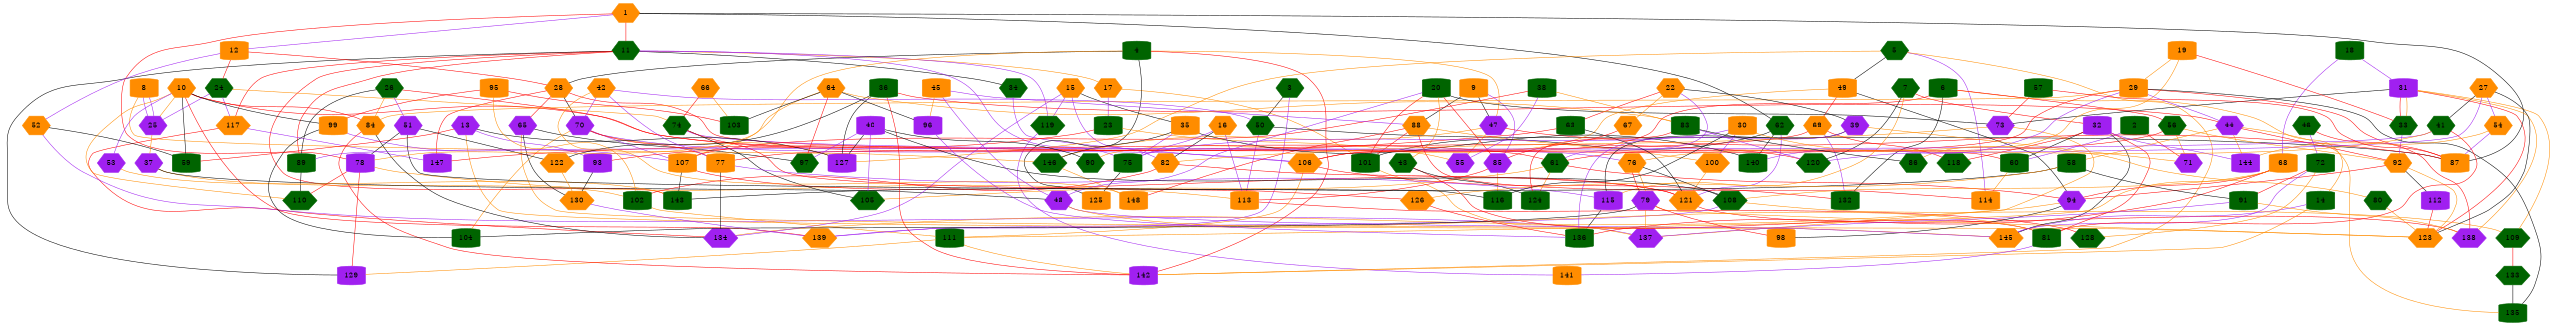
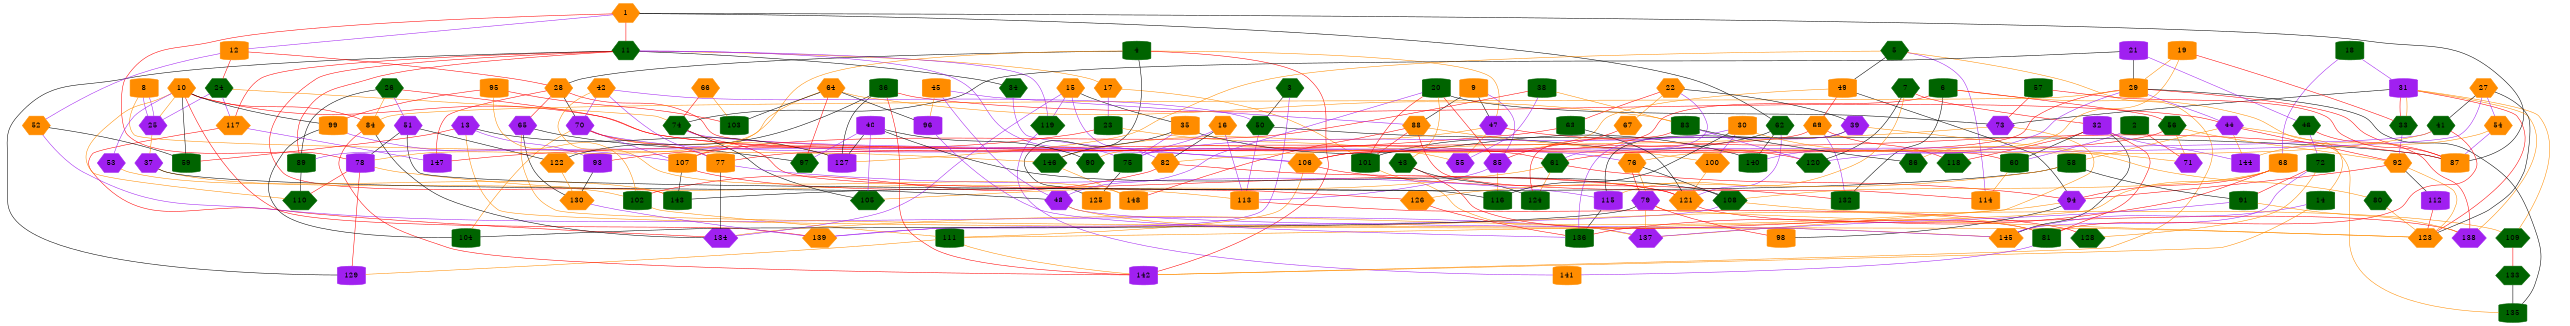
none -> (2134, 51)
(1363, 193) -> (1363, 193)
